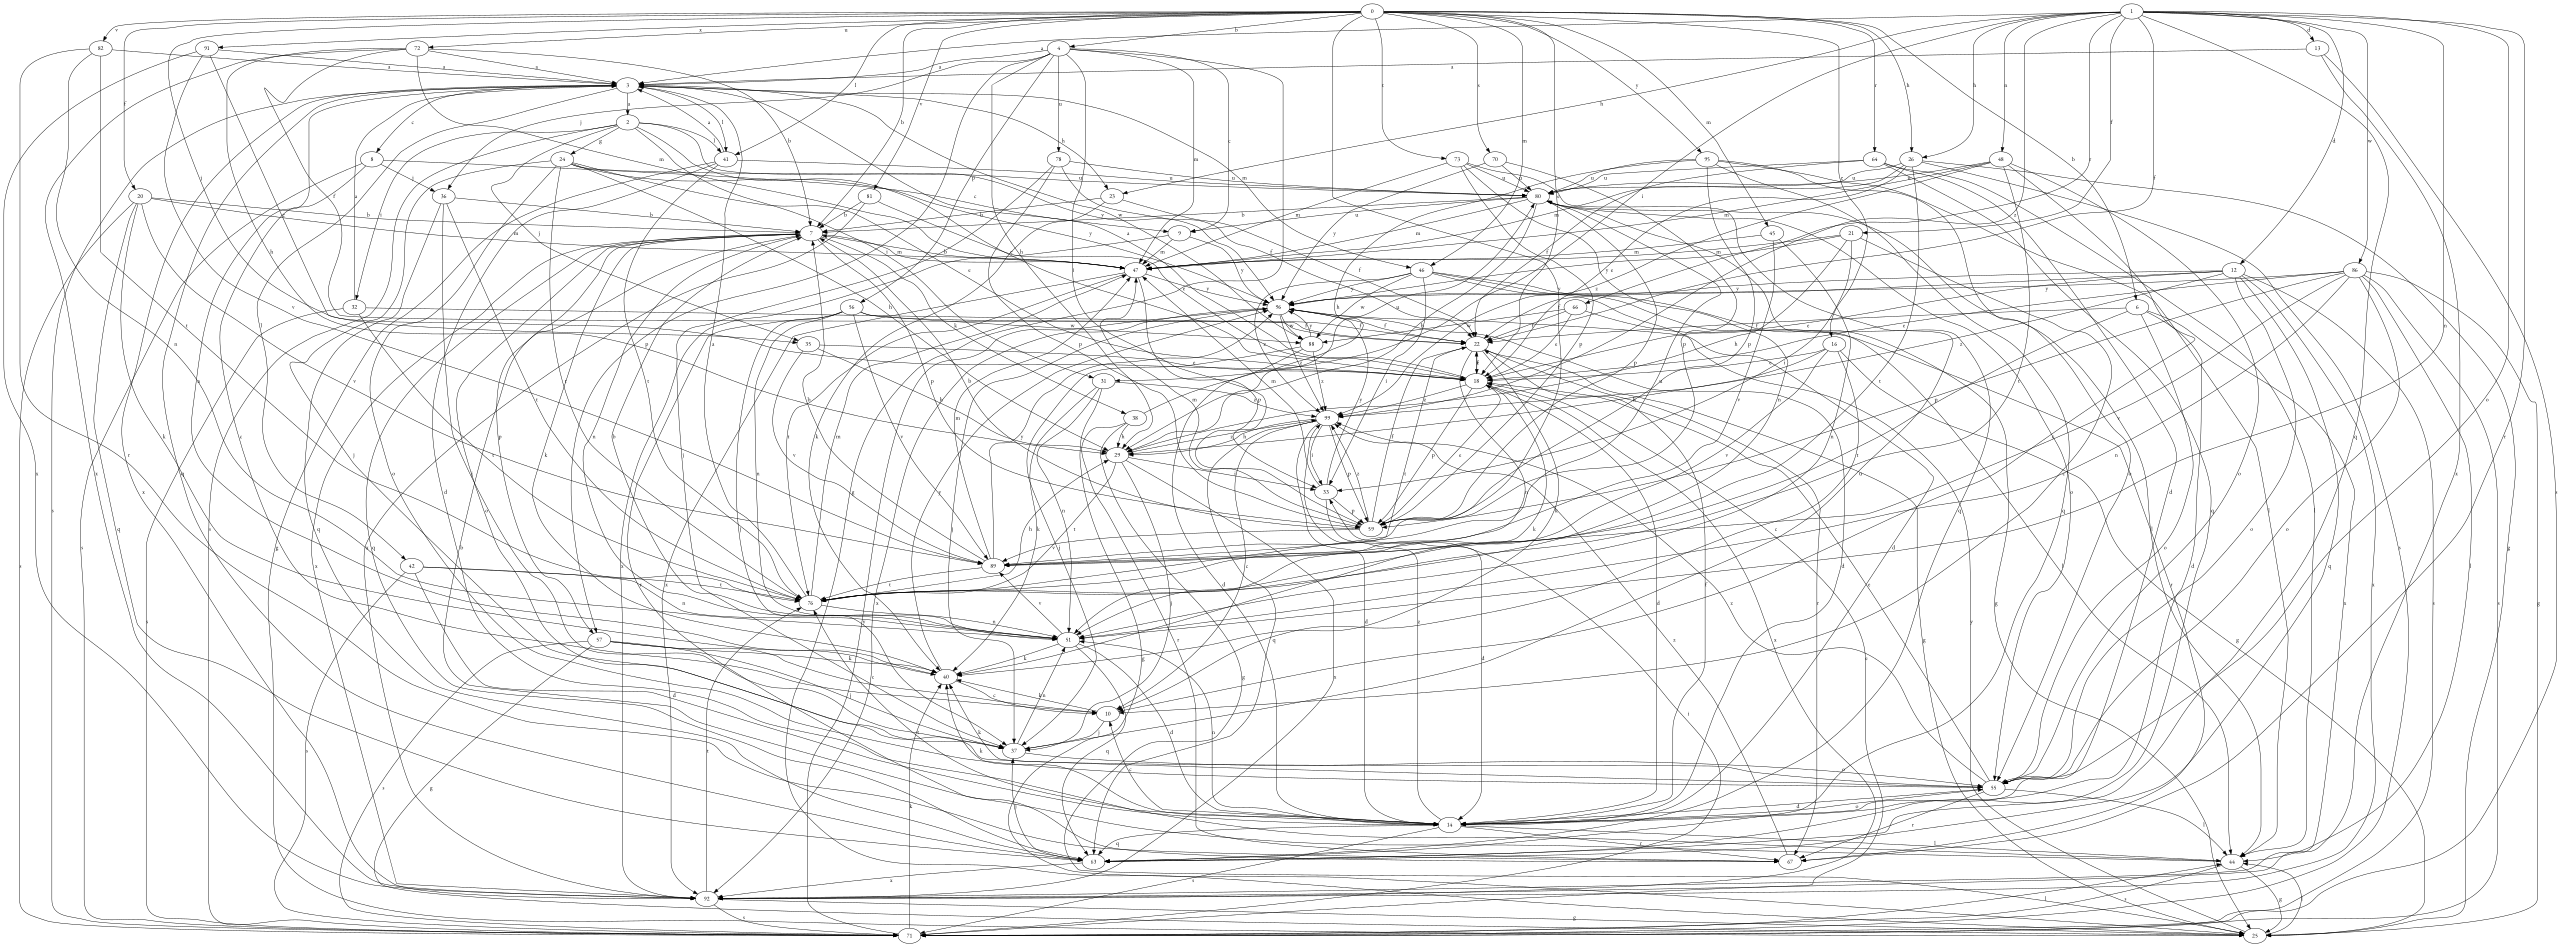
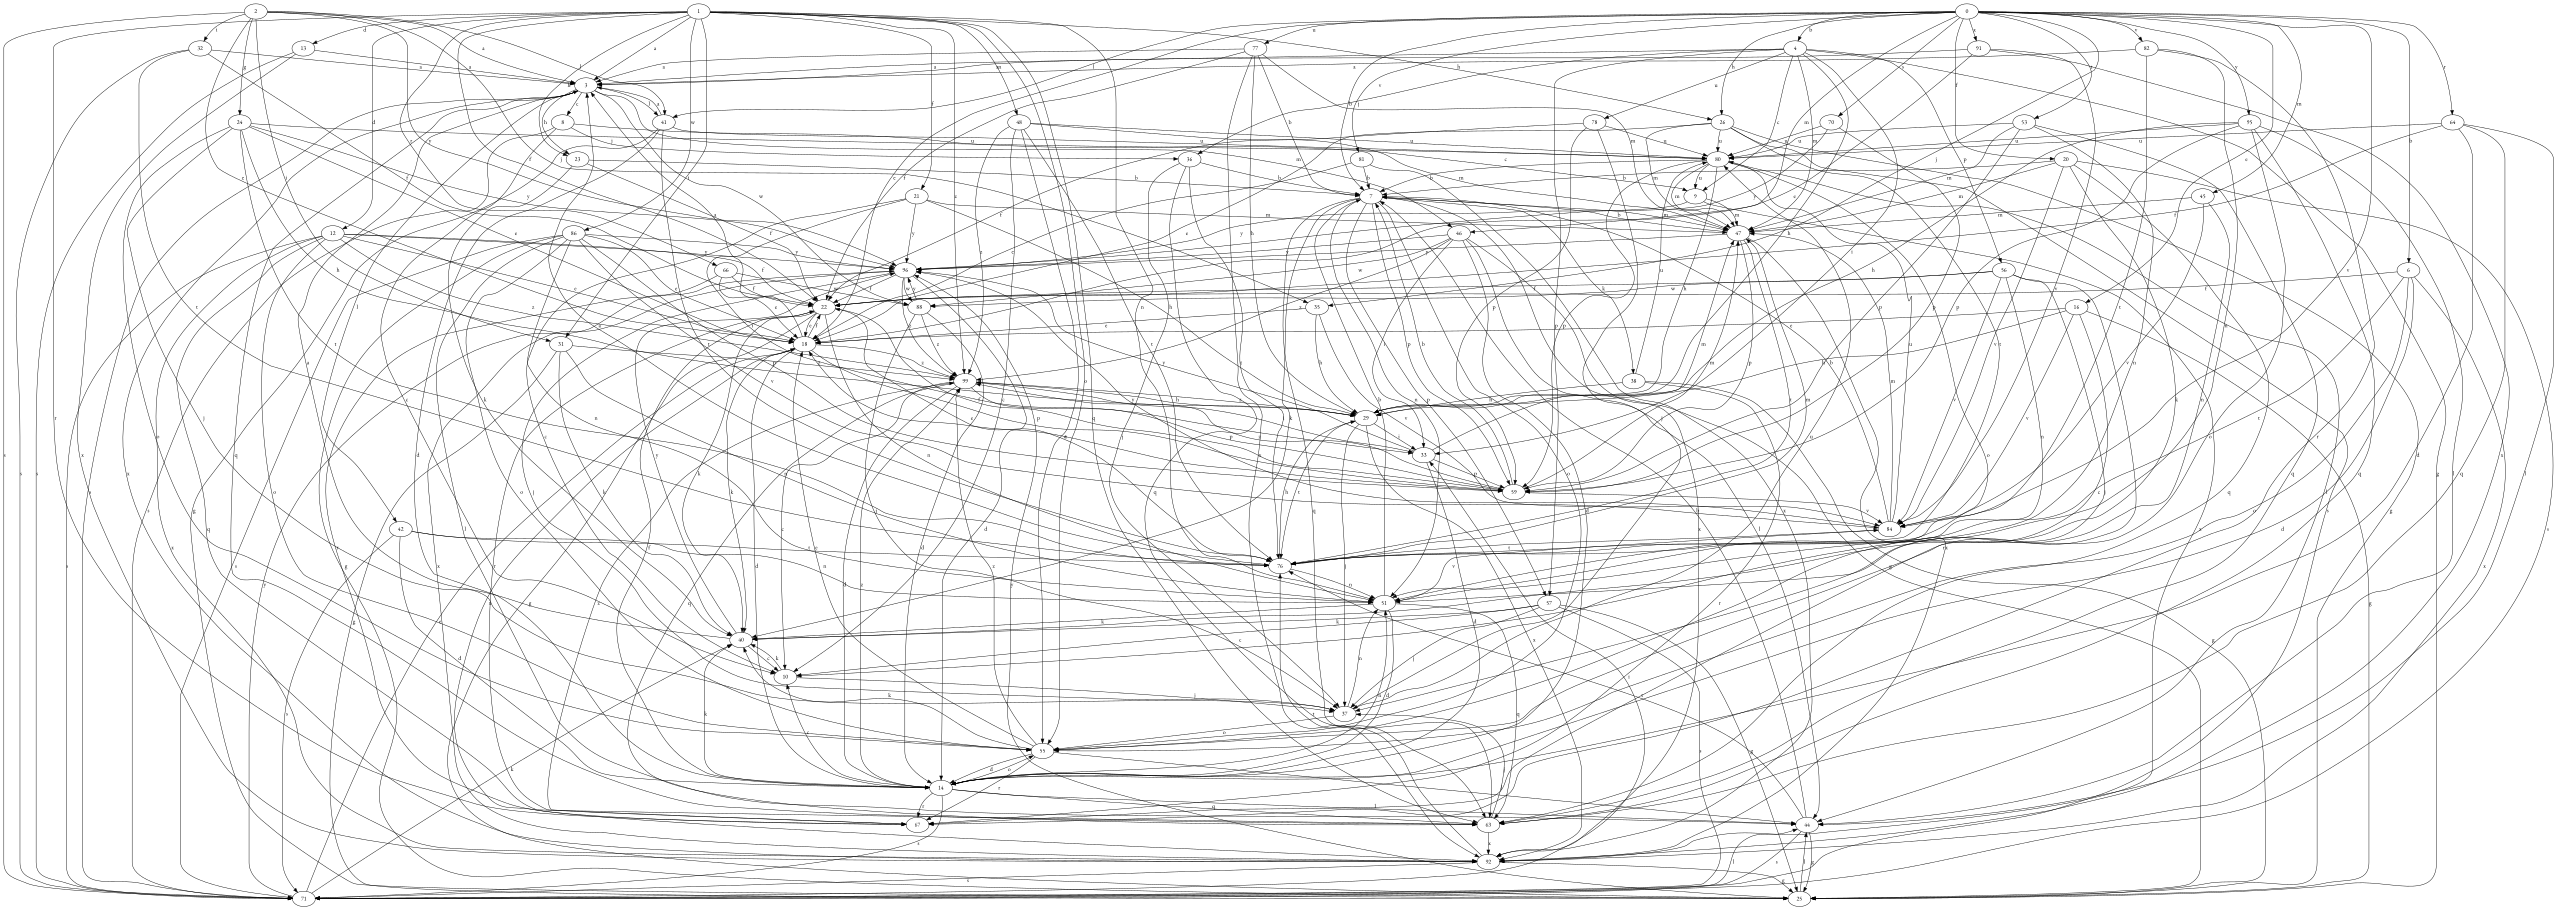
(417, 48) -> (1255, 48)
(628, 102) -> (440, 30)
(1457, 159) -> (2024, 122)
(993, 566) -> (1890, 529)
